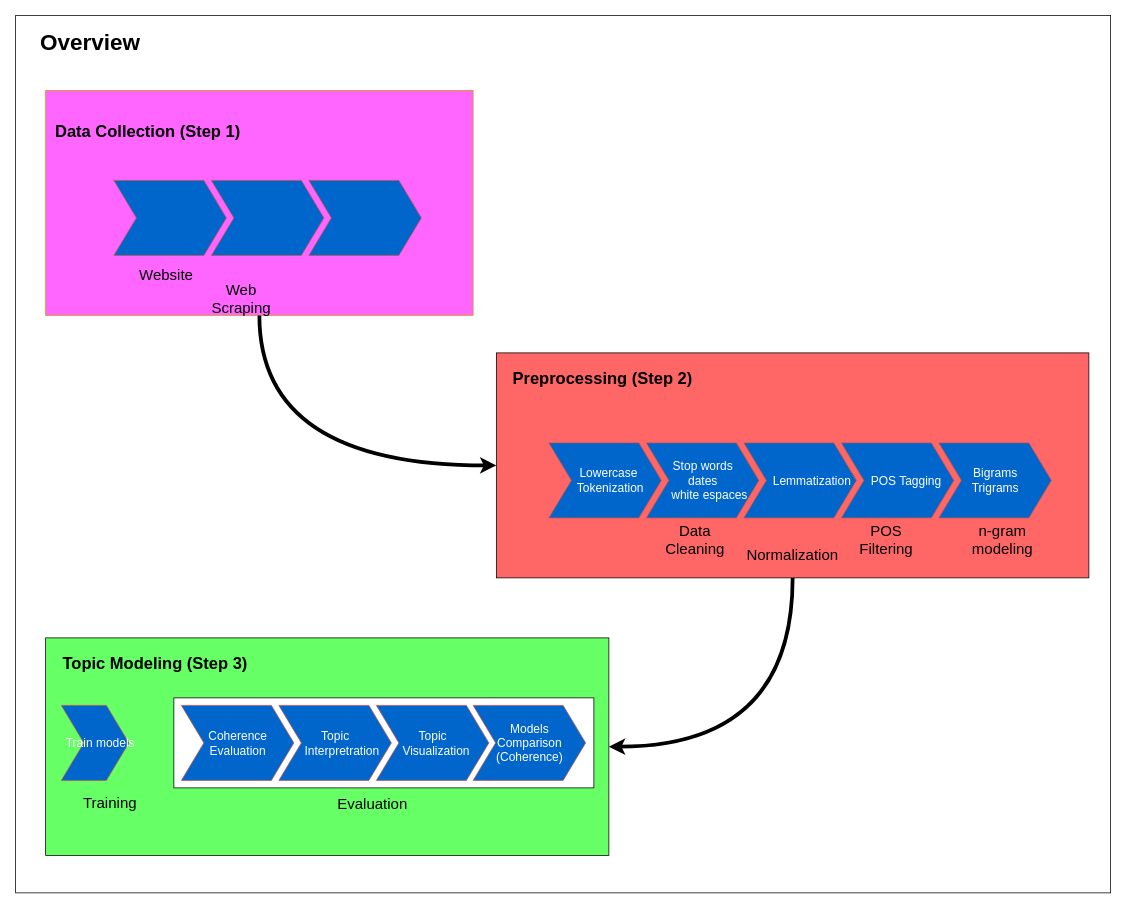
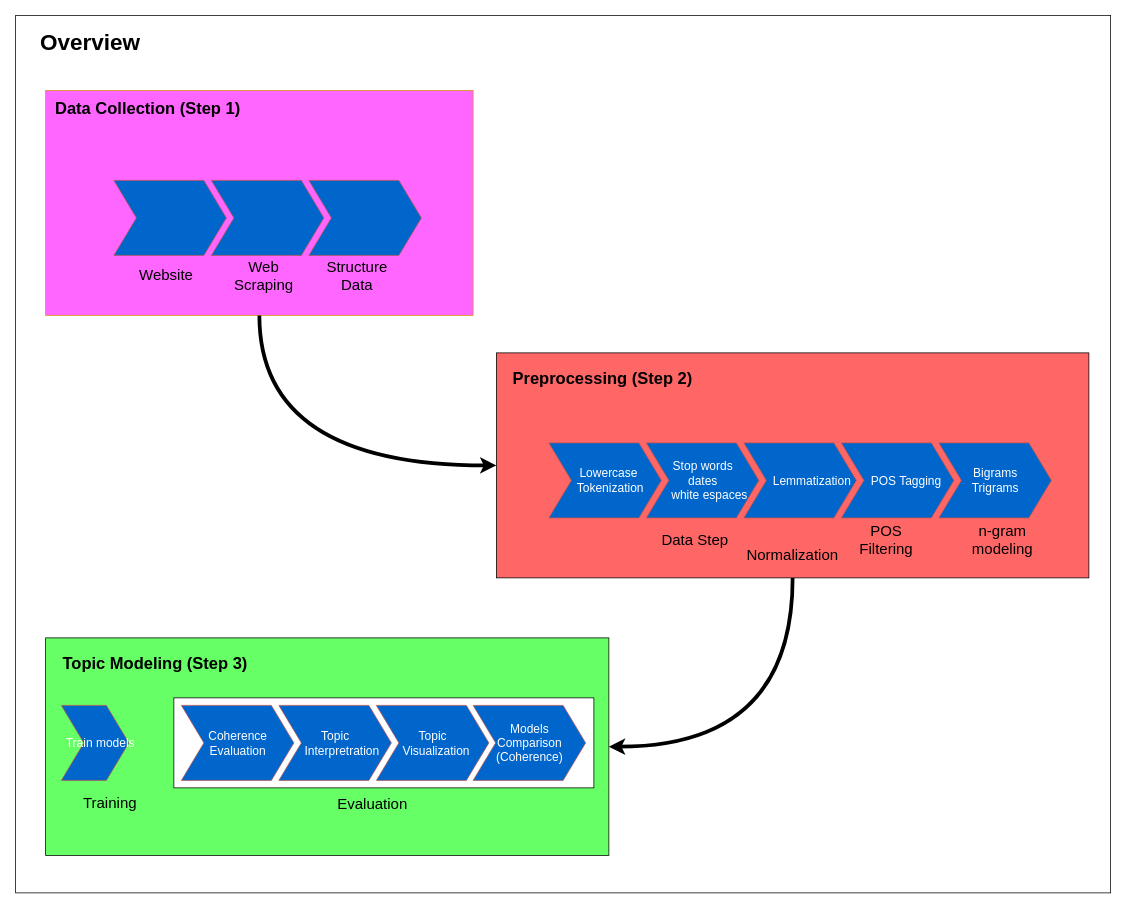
(170, 132) -> (170, 109)
none -> (357, 276)
(241, 298) -> (264, 276)
(695, 539) -> (695, 539)
